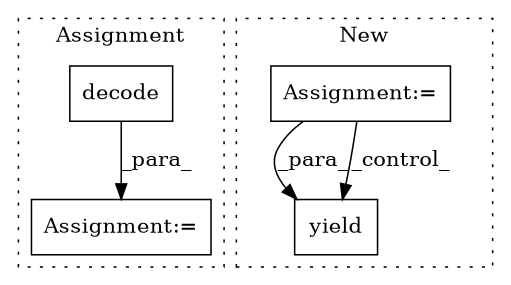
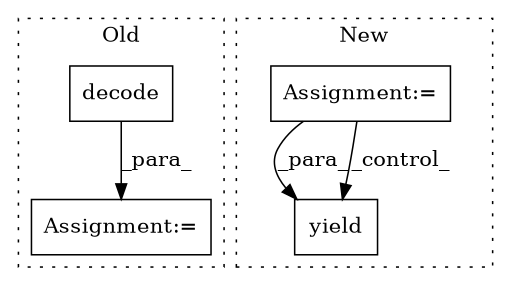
(121, 36) -> (121, 36)
